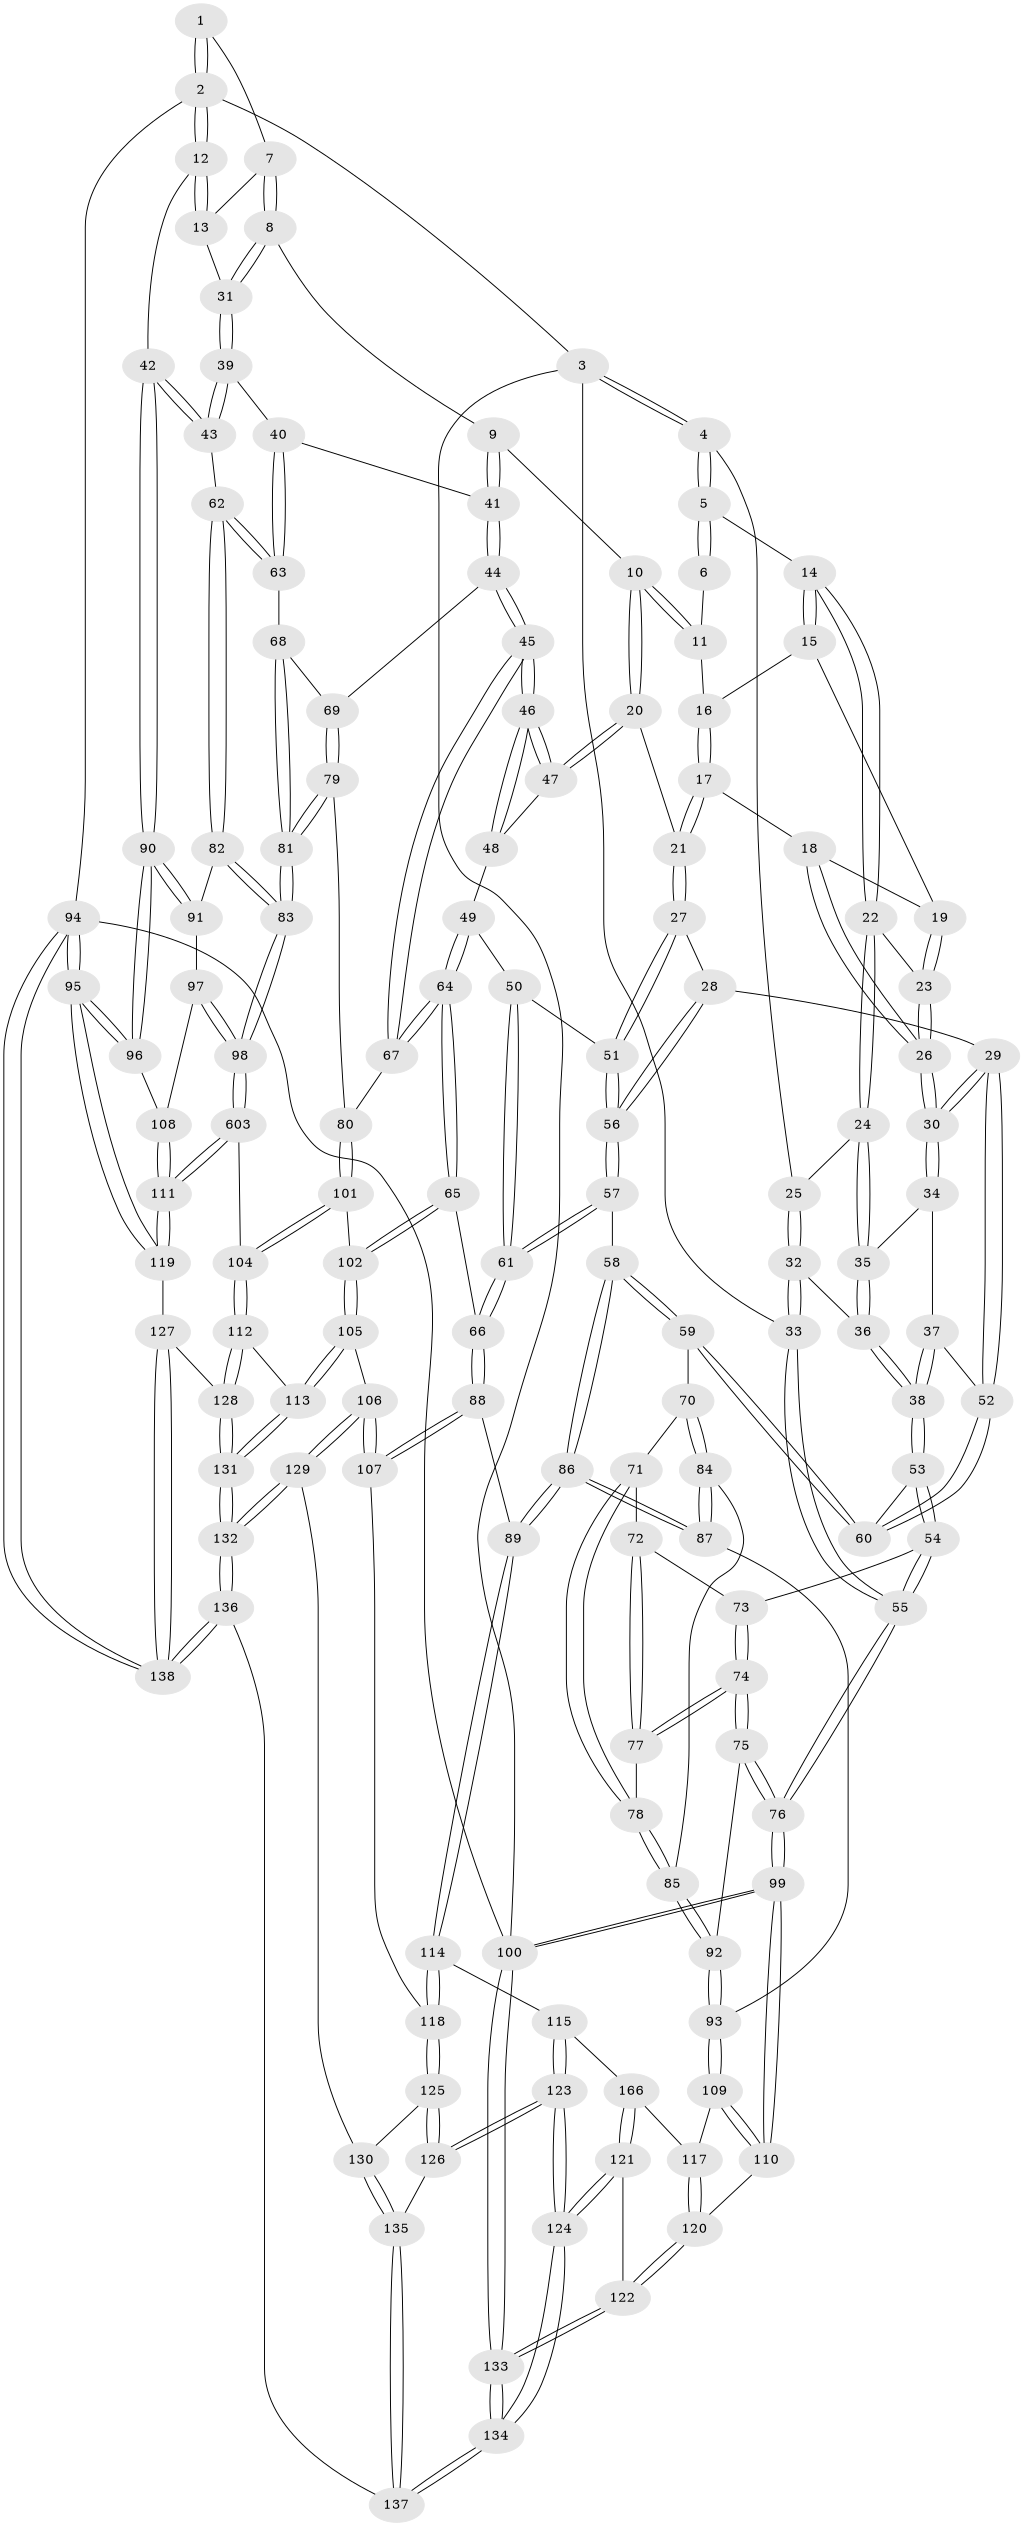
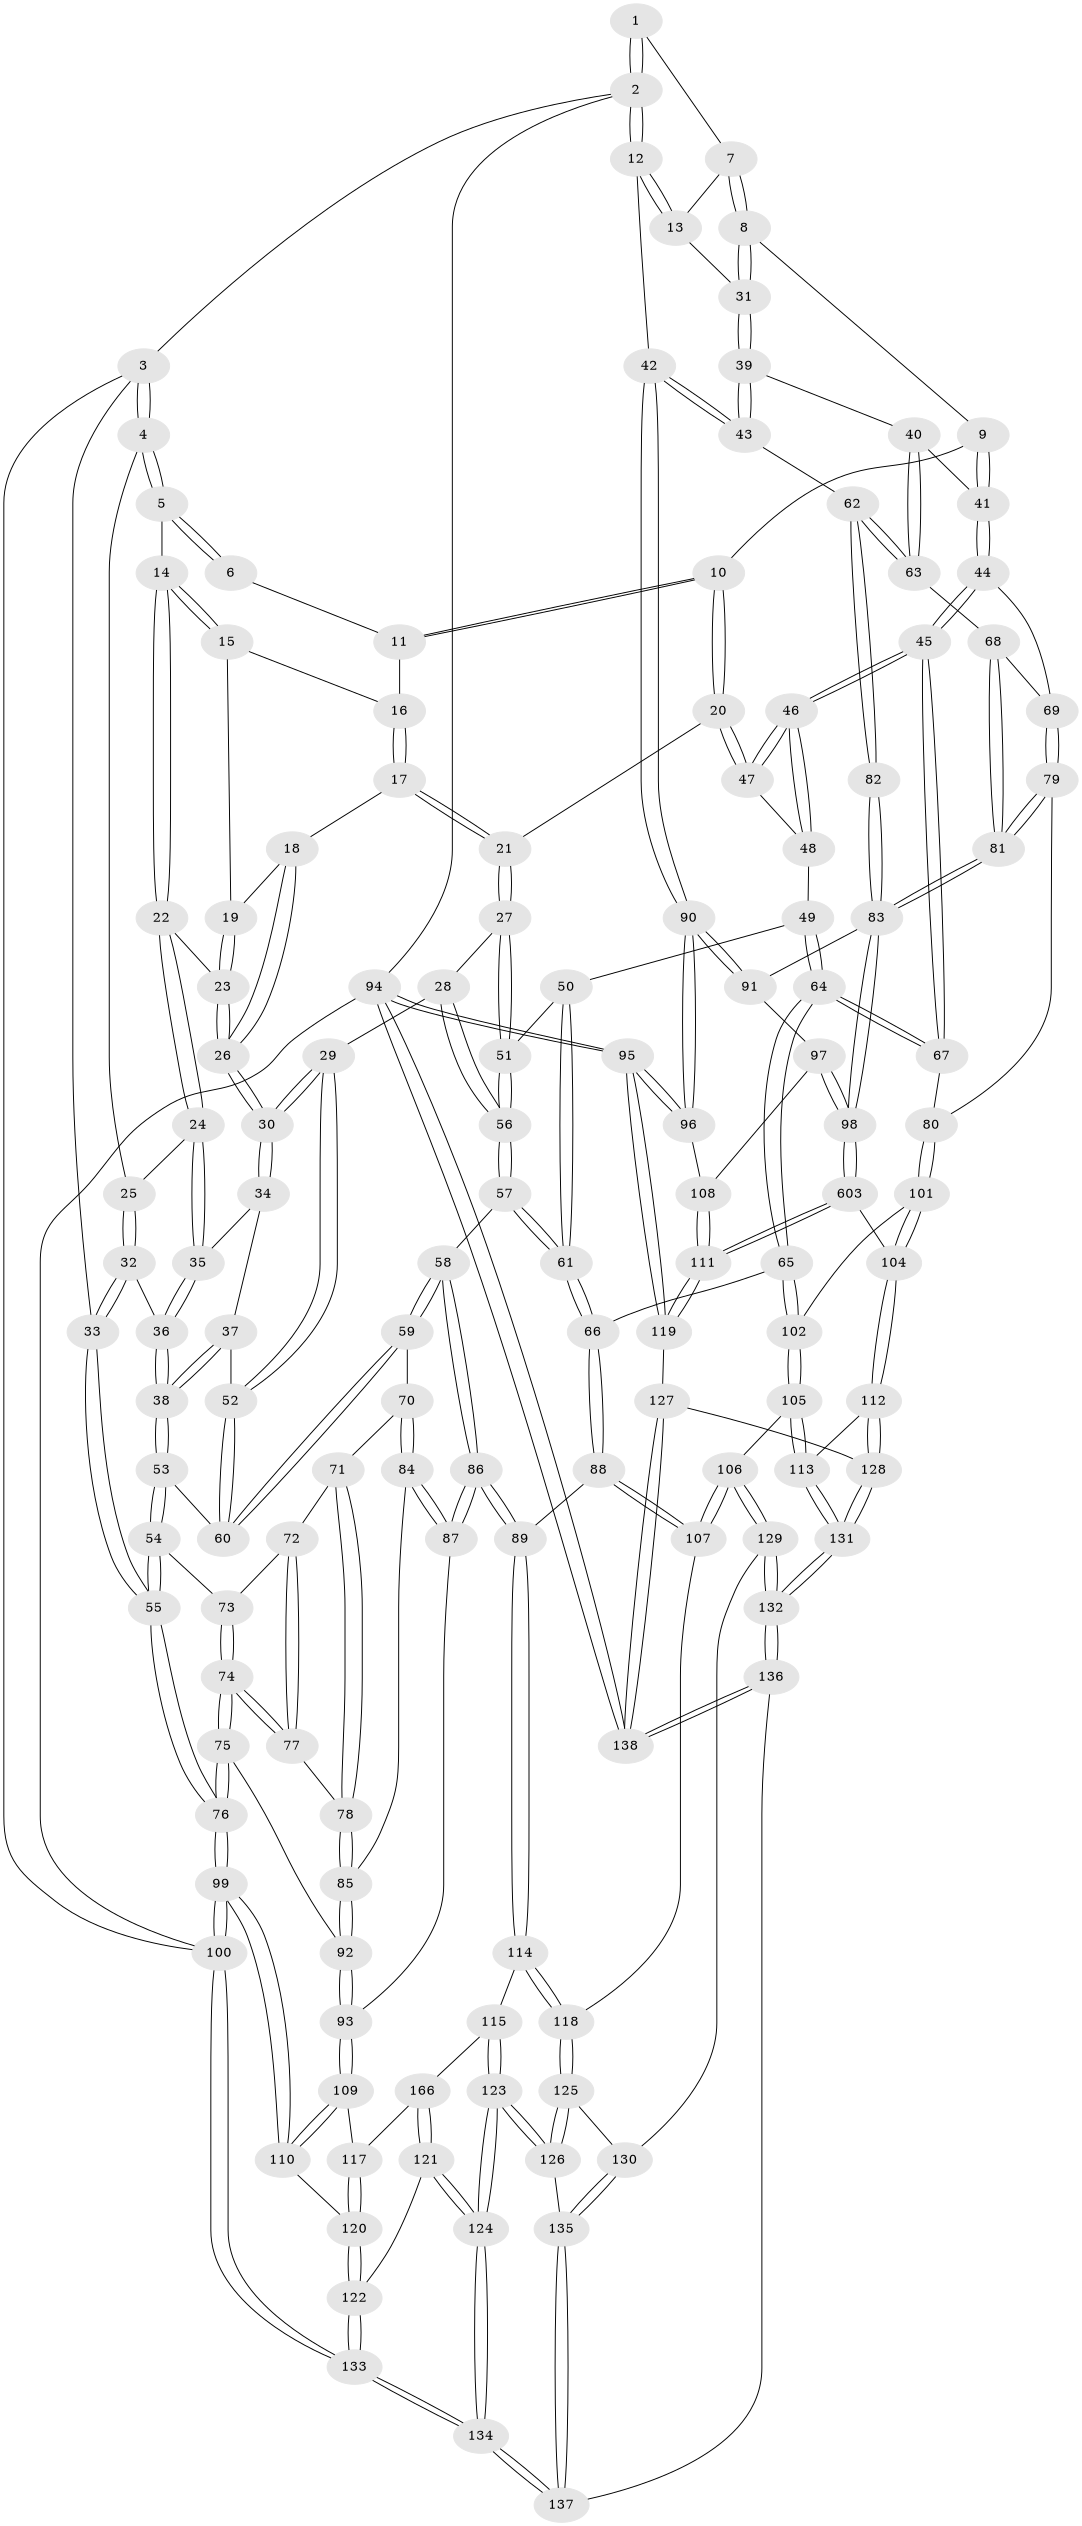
(207, 884) -> (814, 953)
